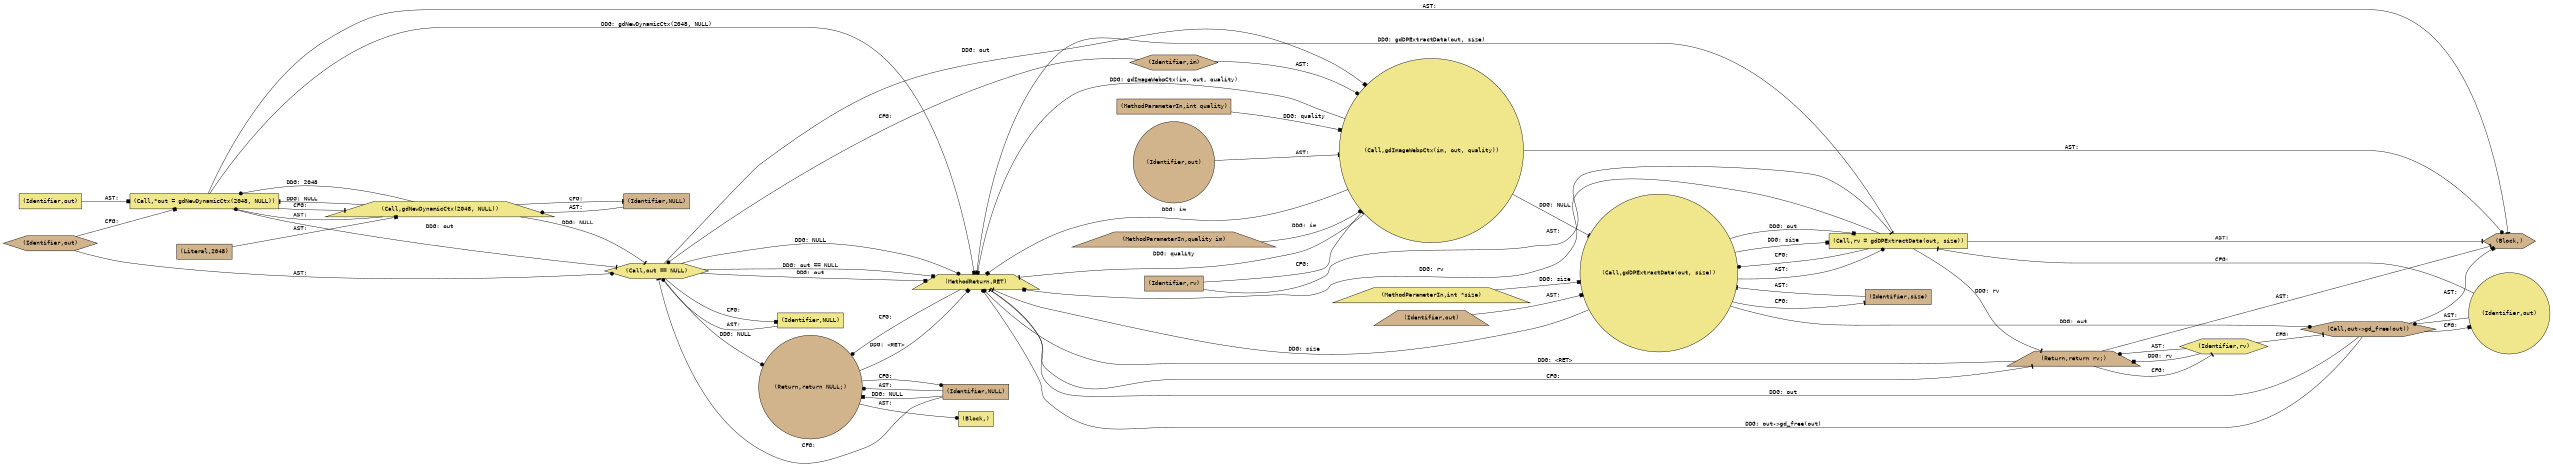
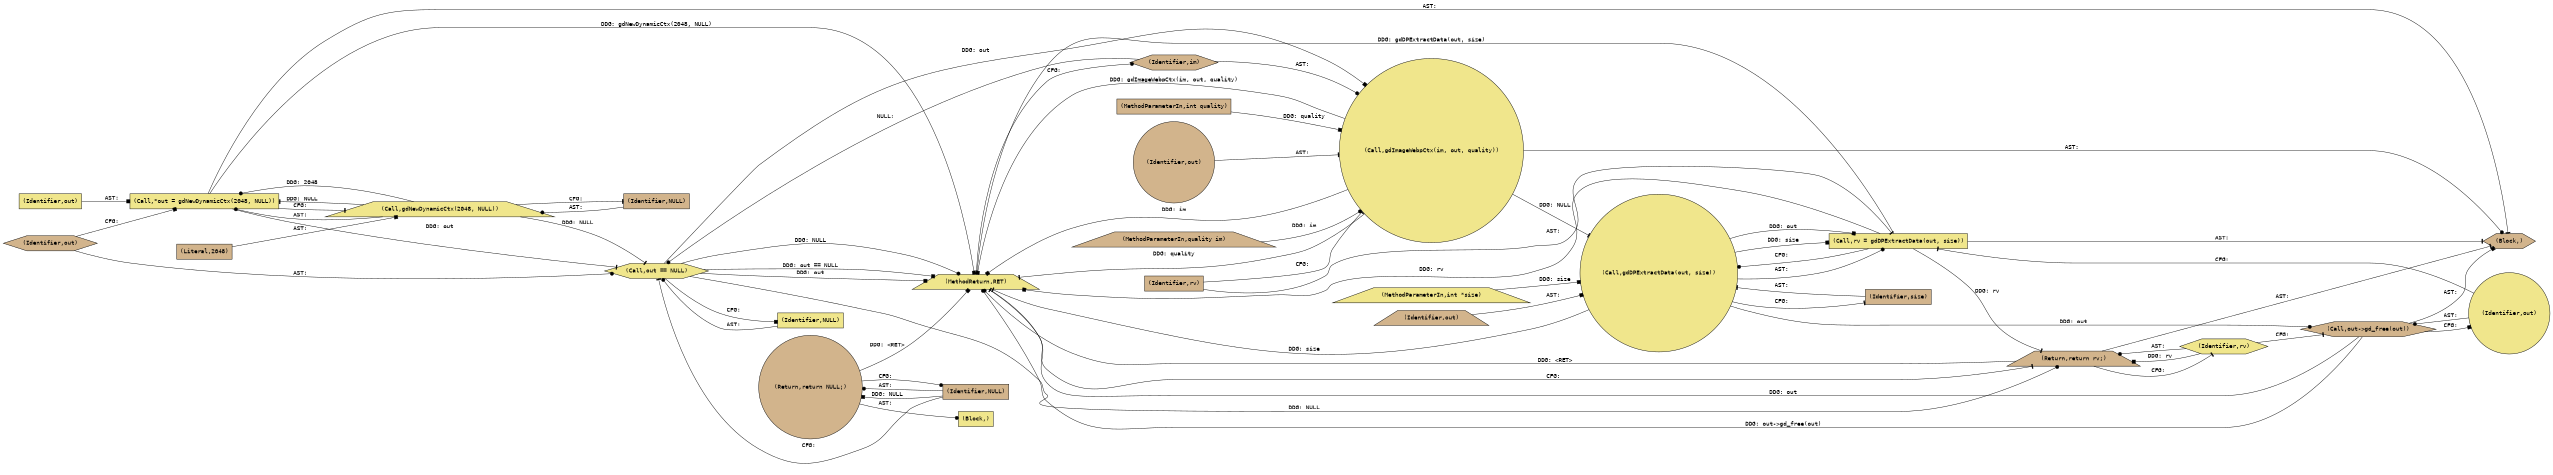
(887, 117) -> (887, 117)
(906, 319) -> (1025, 106)
(707, 327) -> (1352, 411)
